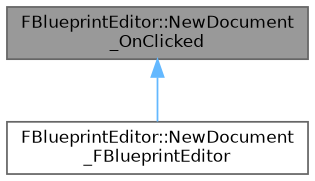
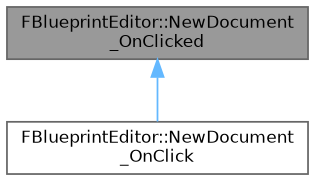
(157, 148) -> (157, 148)
